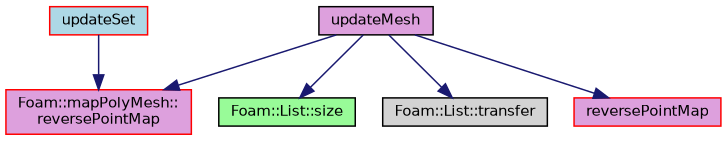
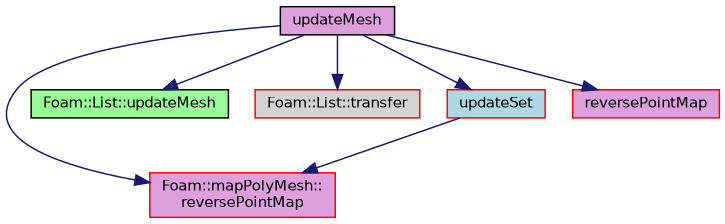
none -> (410, 59)
(287, 112) -> (130, 104)
(465, 112) -> (337, 104)
